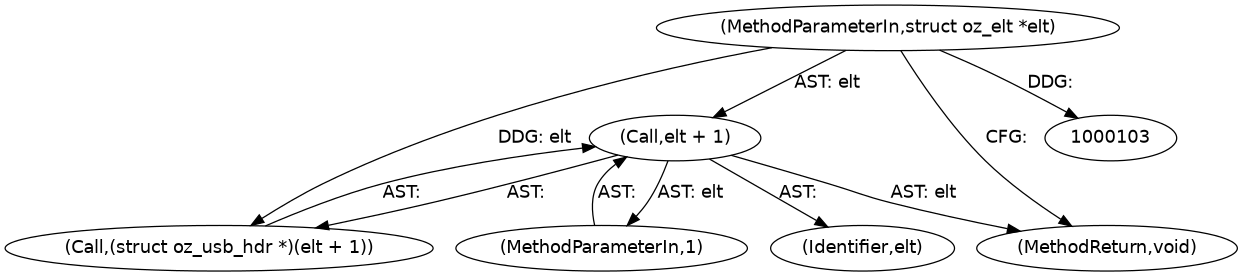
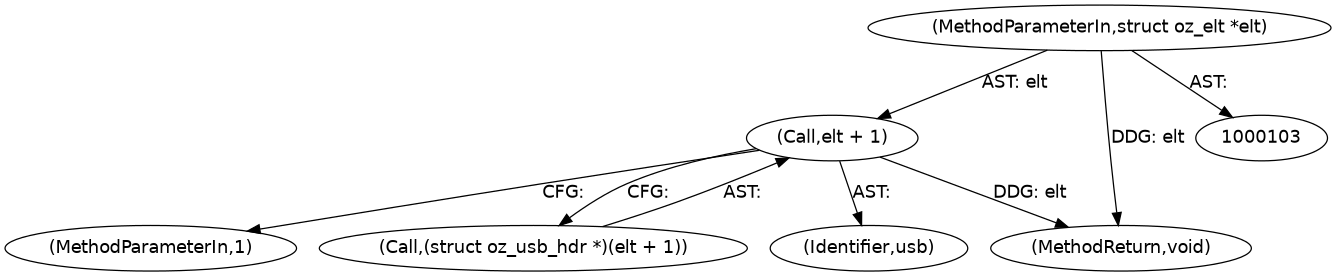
(1053, 83) -> (1212, 83)
(509, 112) -> none
(1010, 138) -> (1148, 138)
(595, 191) -> none
(529, 193) -> (651, 193)
(690, 193) -> (566, 193)
(923, 193) -> (1030, 193)
(863, 248) -> (869, 248)
